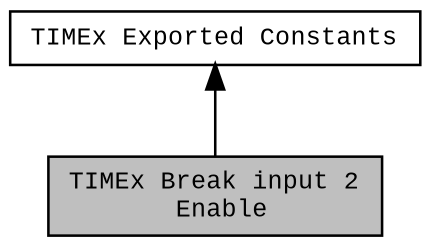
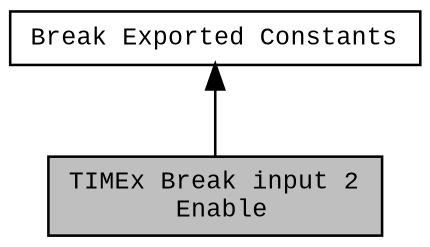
(215, 38) -> (215, 38)
